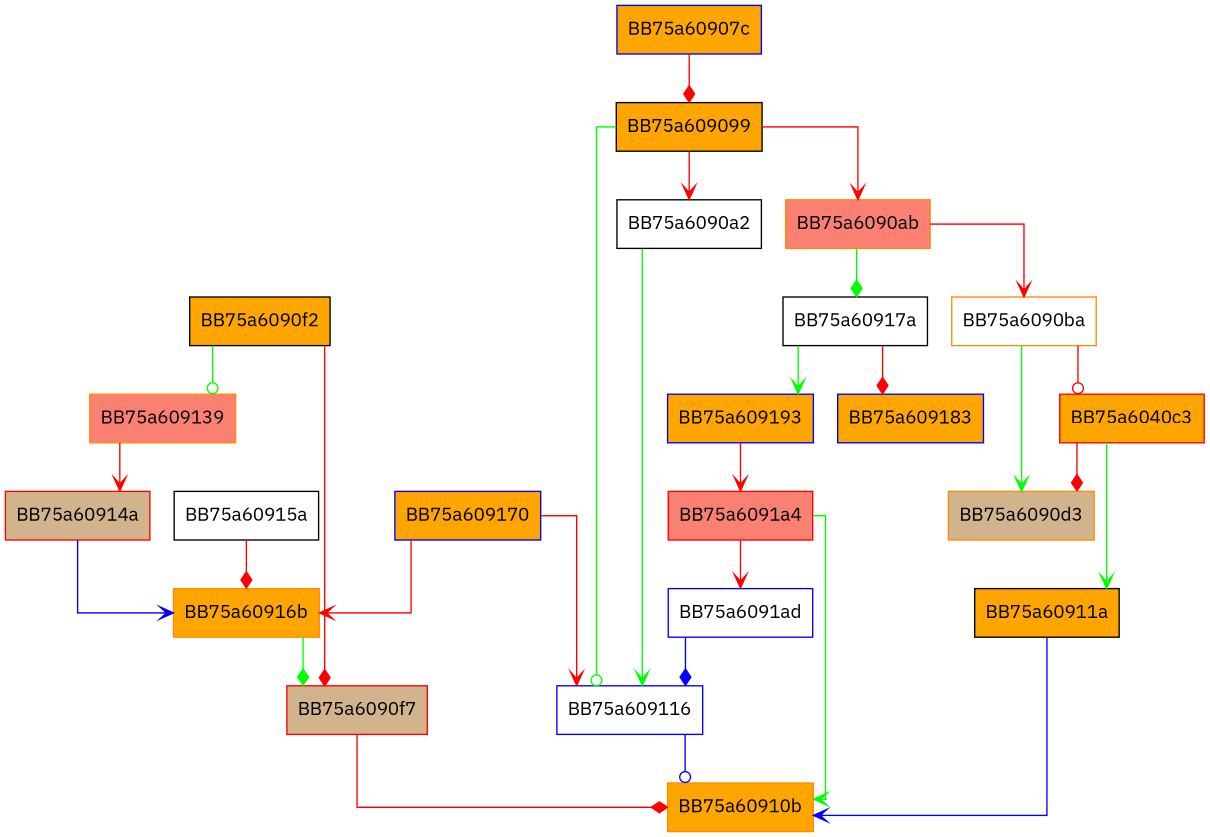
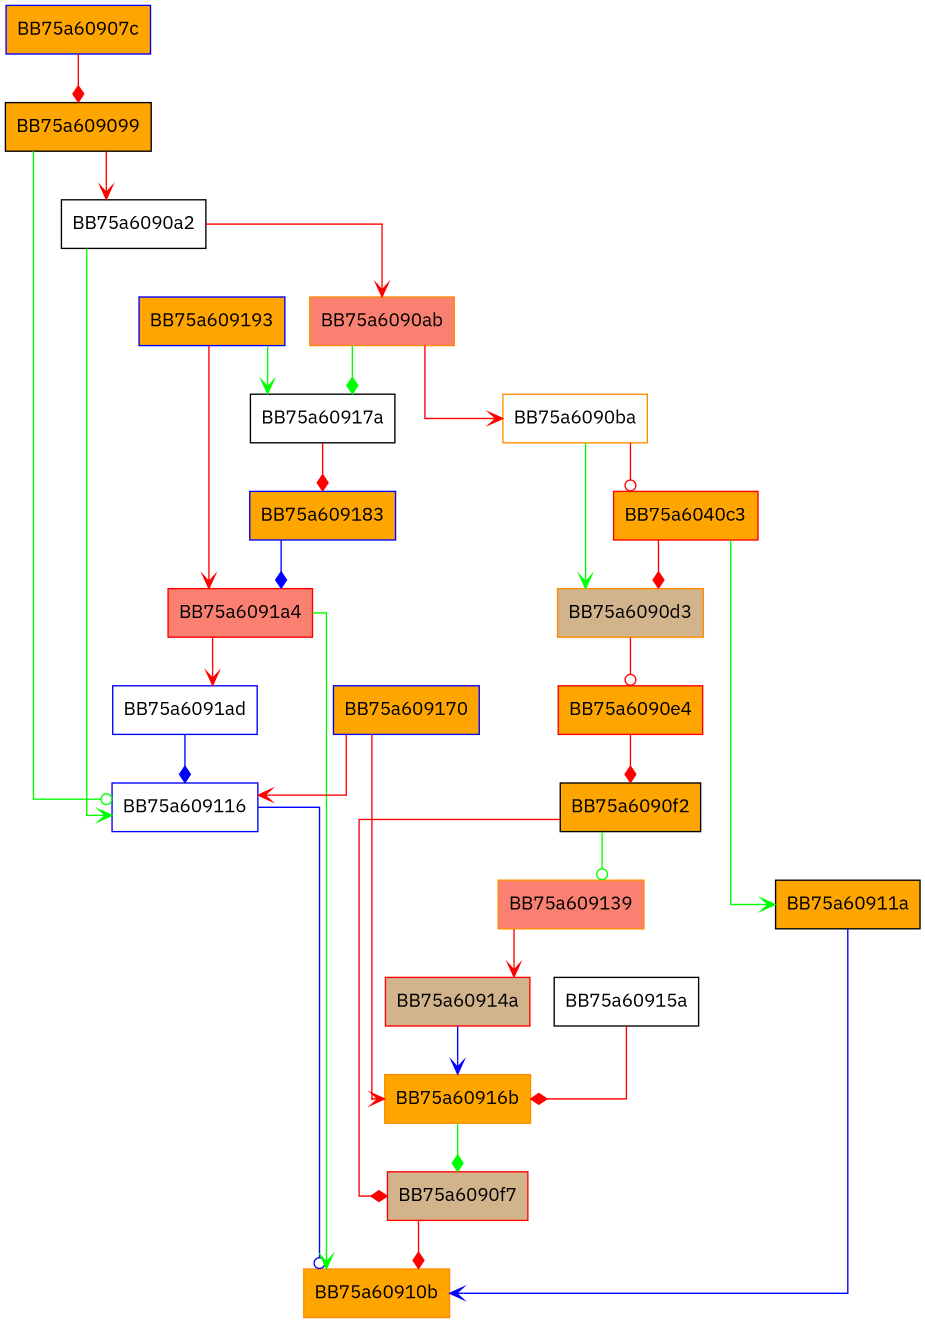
(840, 127) -> (324, 224)
(798, 363) -> (268, 363)
none -> (281, 556)
none -> (630, 710)
